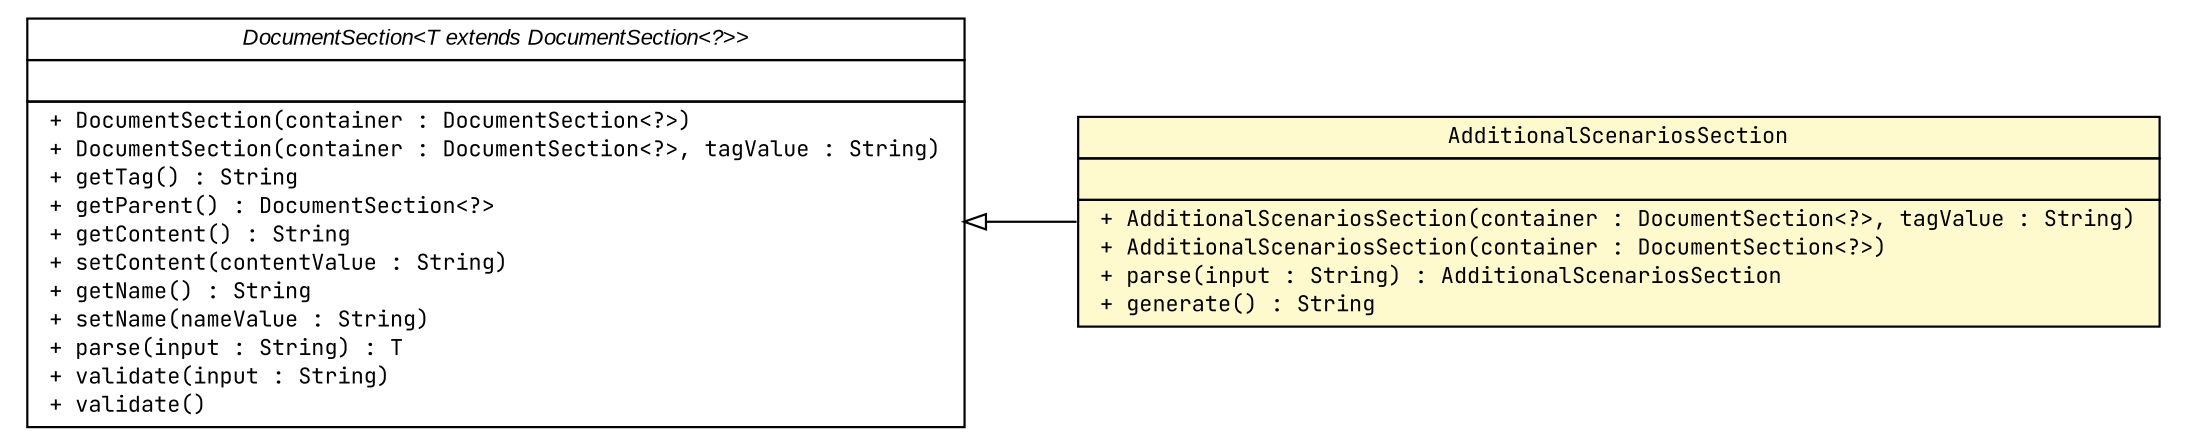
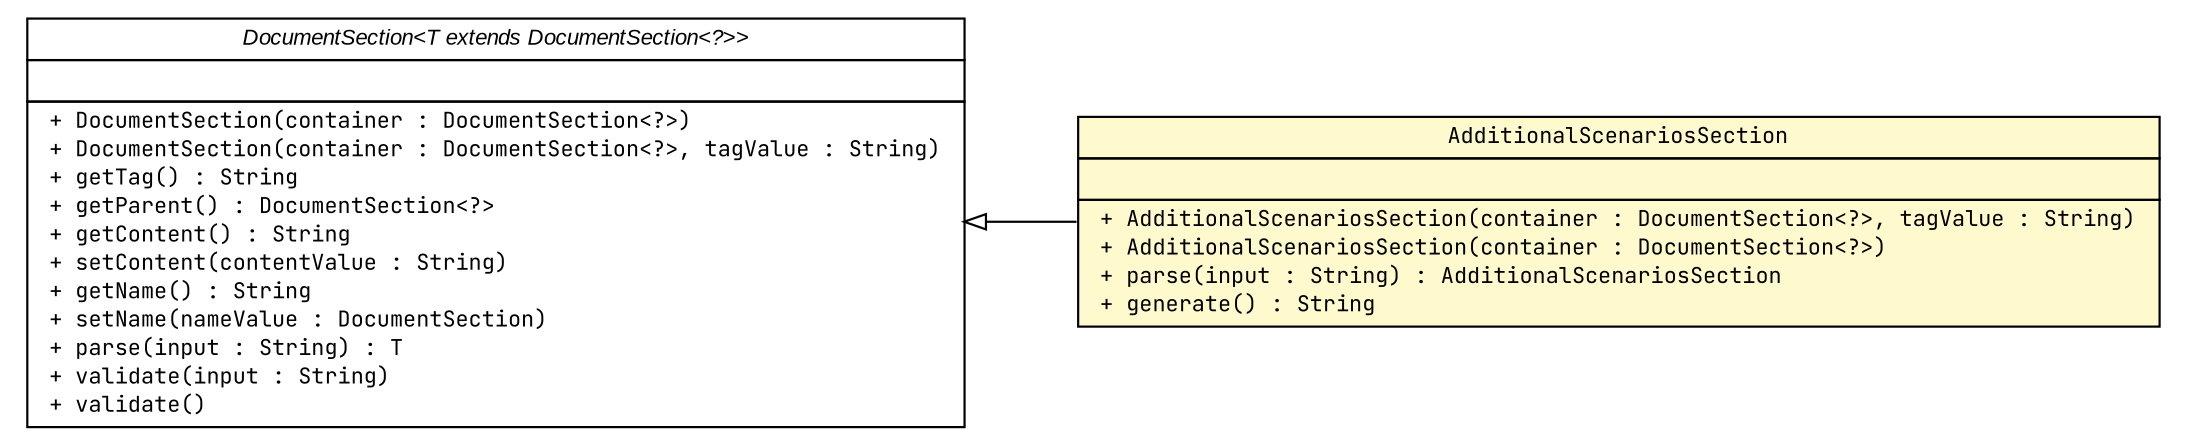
(240, 320) -> (299, 320)
